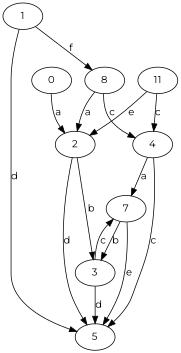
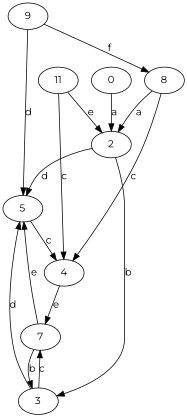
(23, 16) -> (28, 16)
(144, 177) -> (56, 305)
(149, 244) -> (41, 238)
